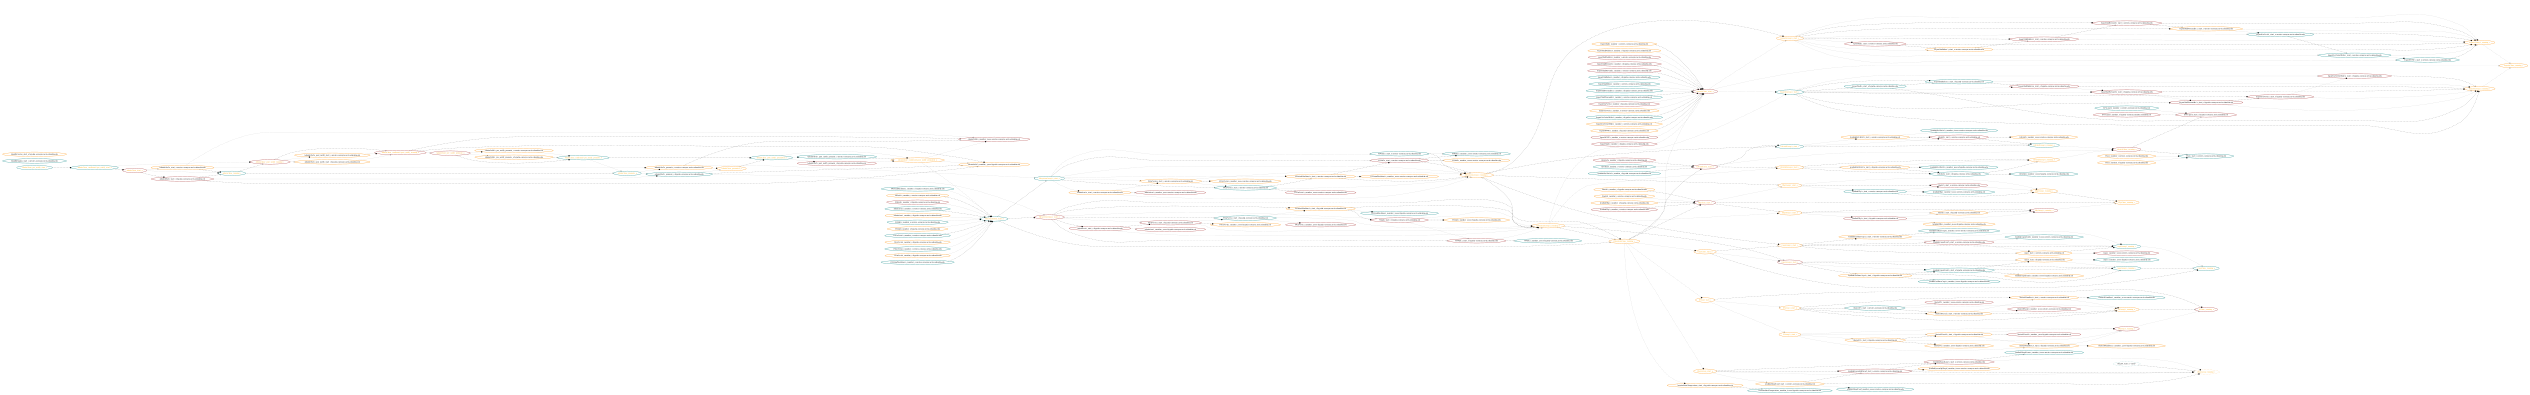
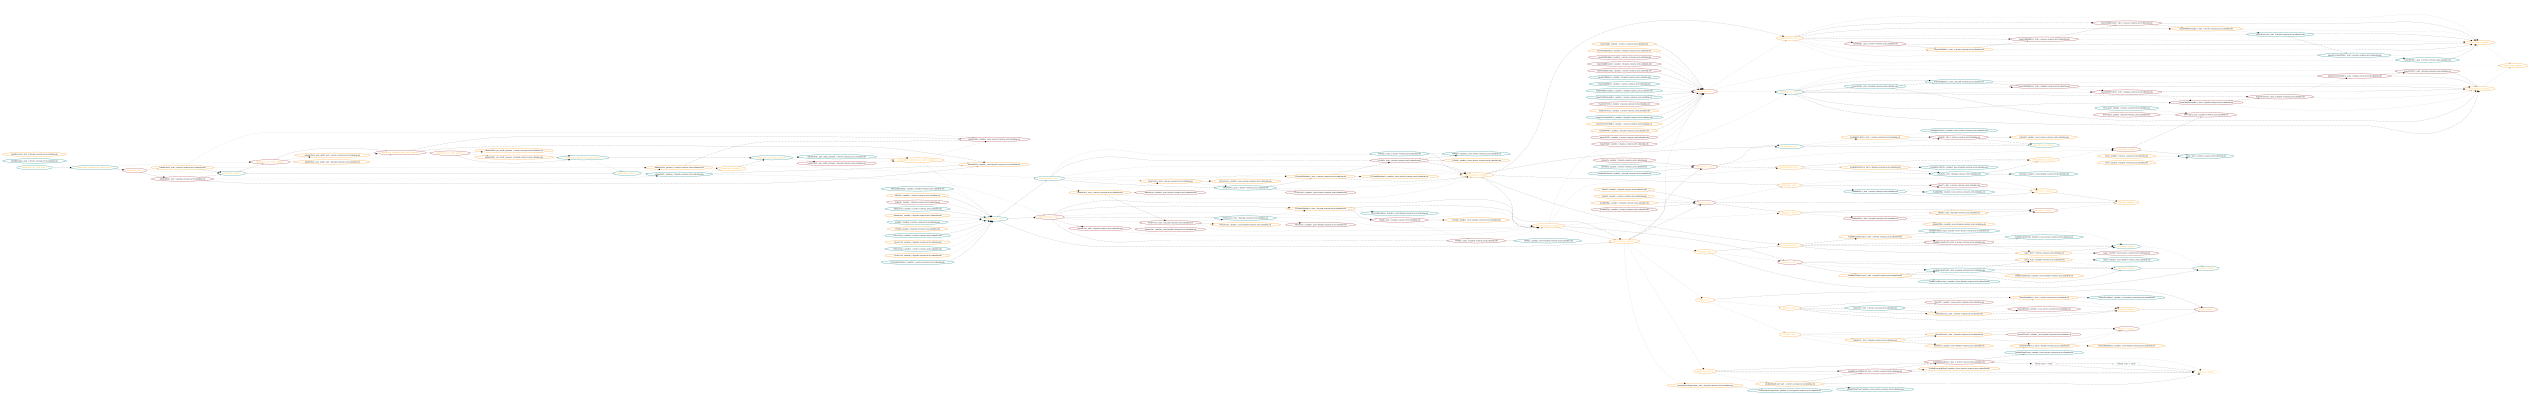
none -> (2428, 71)
(2127, 115) -> (2127, 115)
(1135, 226) -> (1135, 207)
none -> (2044, 364)
